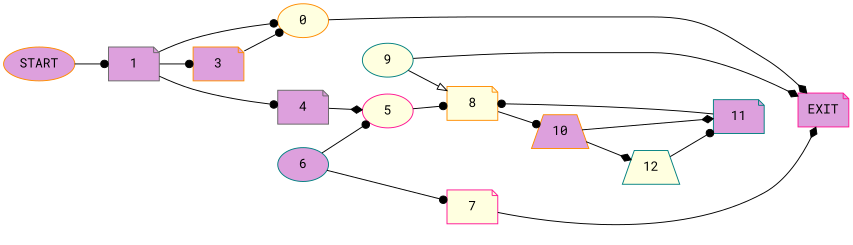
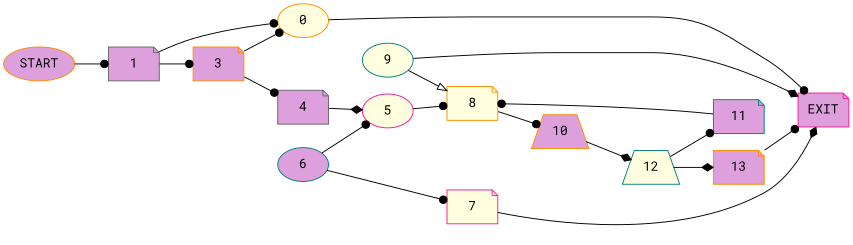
(575, 17) -> (575, 17)
(213, 95) -> (258, 84)
(642, 125) -> none
none -> (739, 167)
